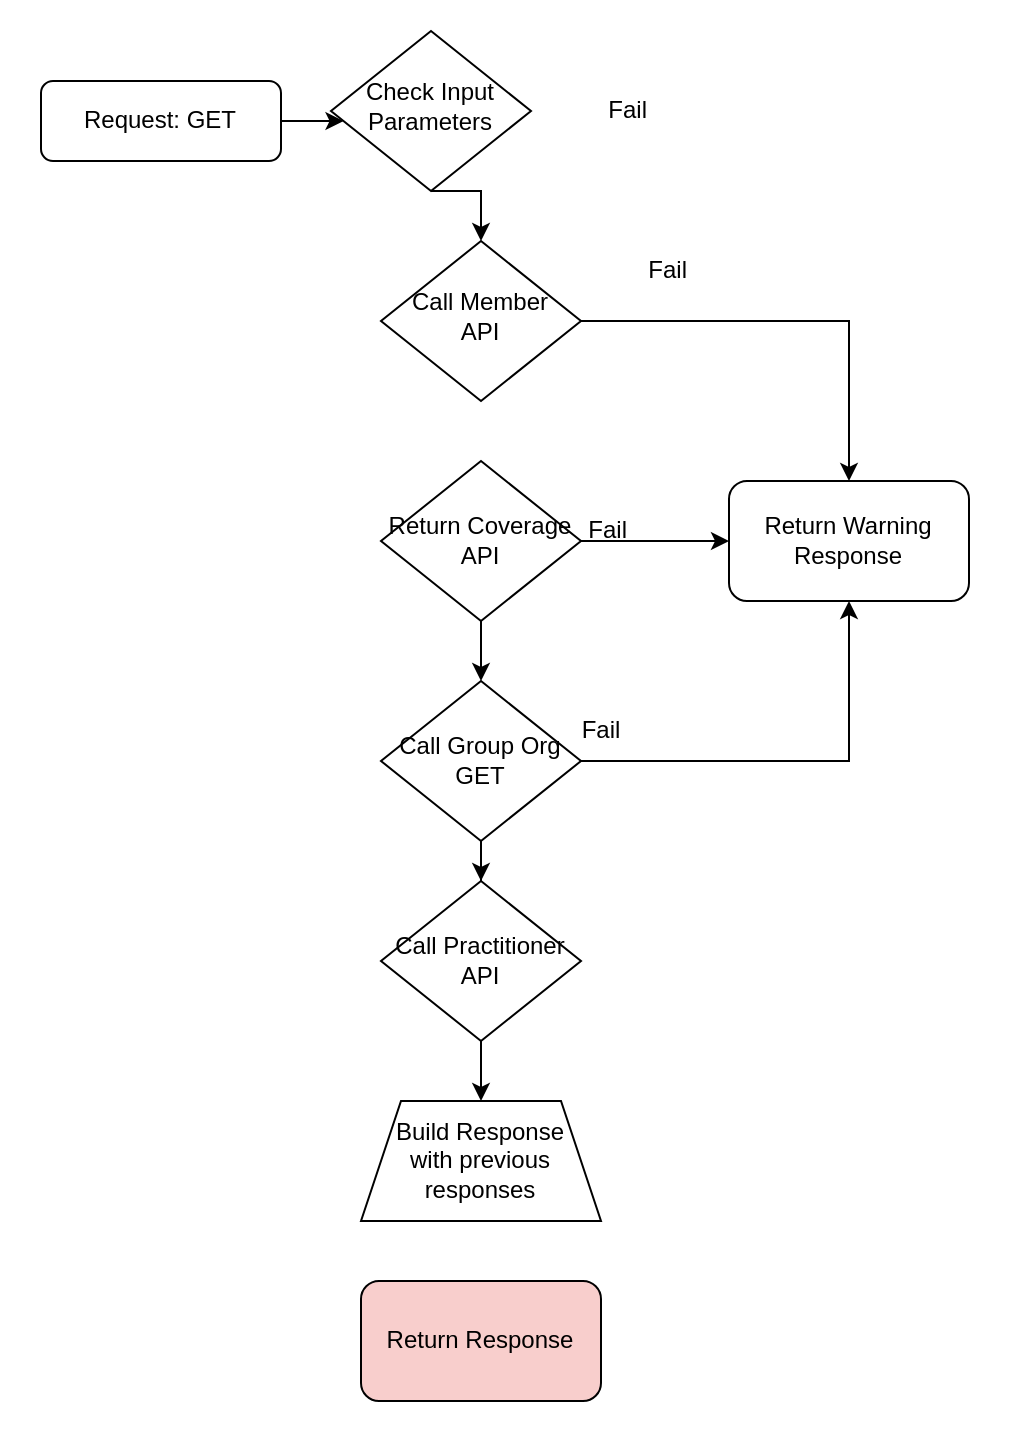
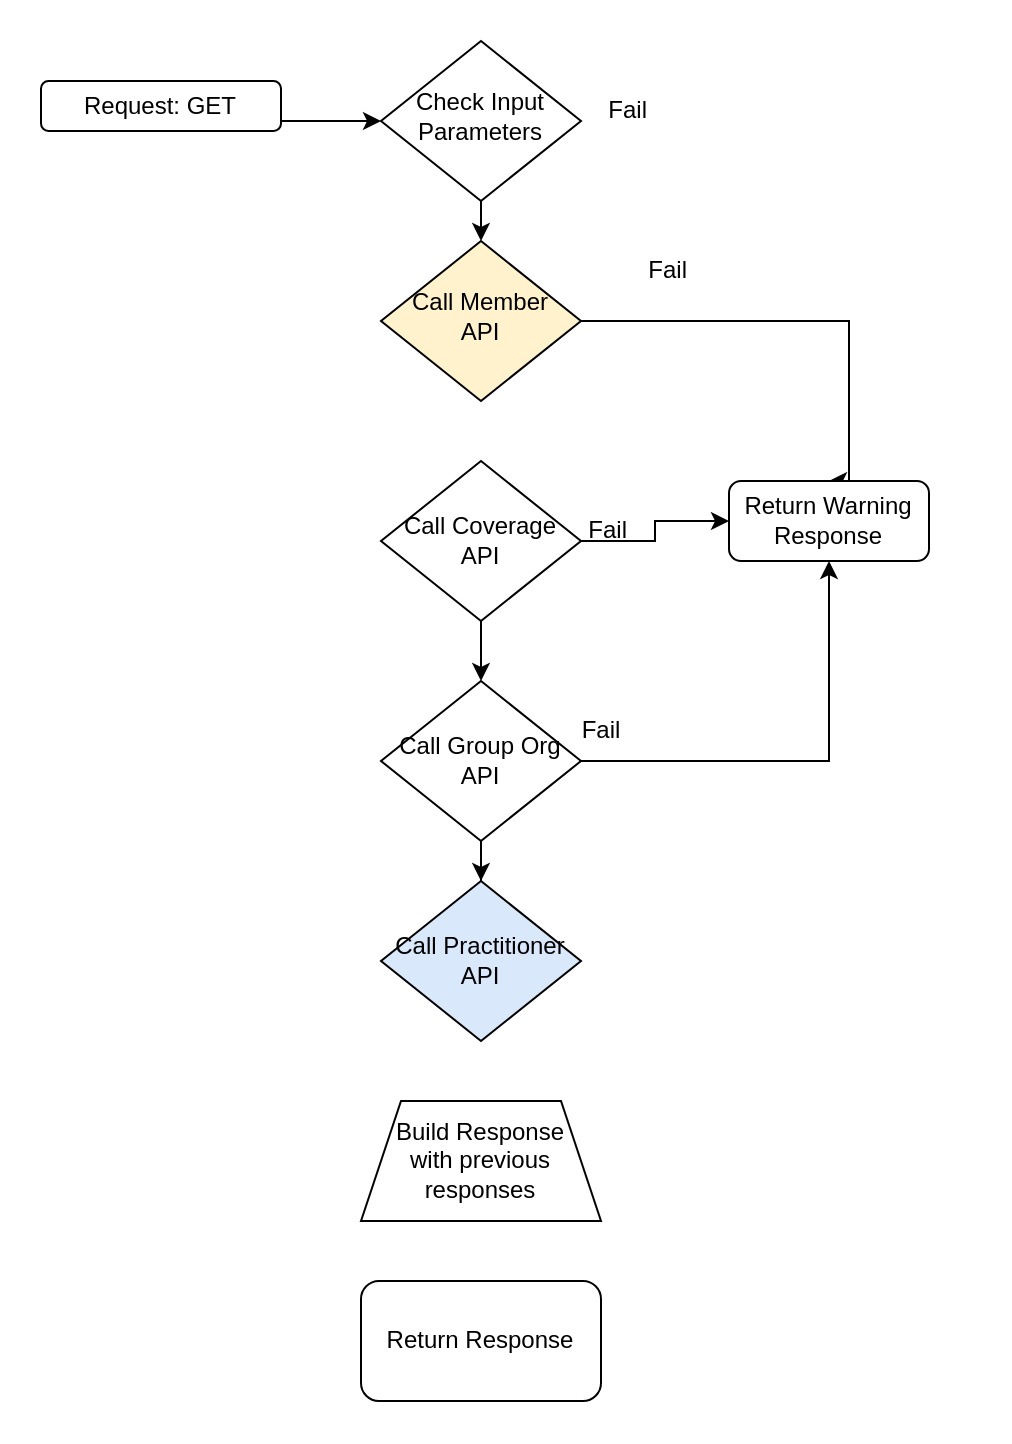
(431, 111) -> (481, 121)
(161, 121) -> (161, 106)
(481, 321) -> (481, 321)
(481, 541) -> (481, 541)
(849, 541) -> (829, 521)
(481, 761) -> (481, 761)
(481, 961) -> (481, 961)
(481, 1078) -> none
(481, 1341) -> (481, 1341)
